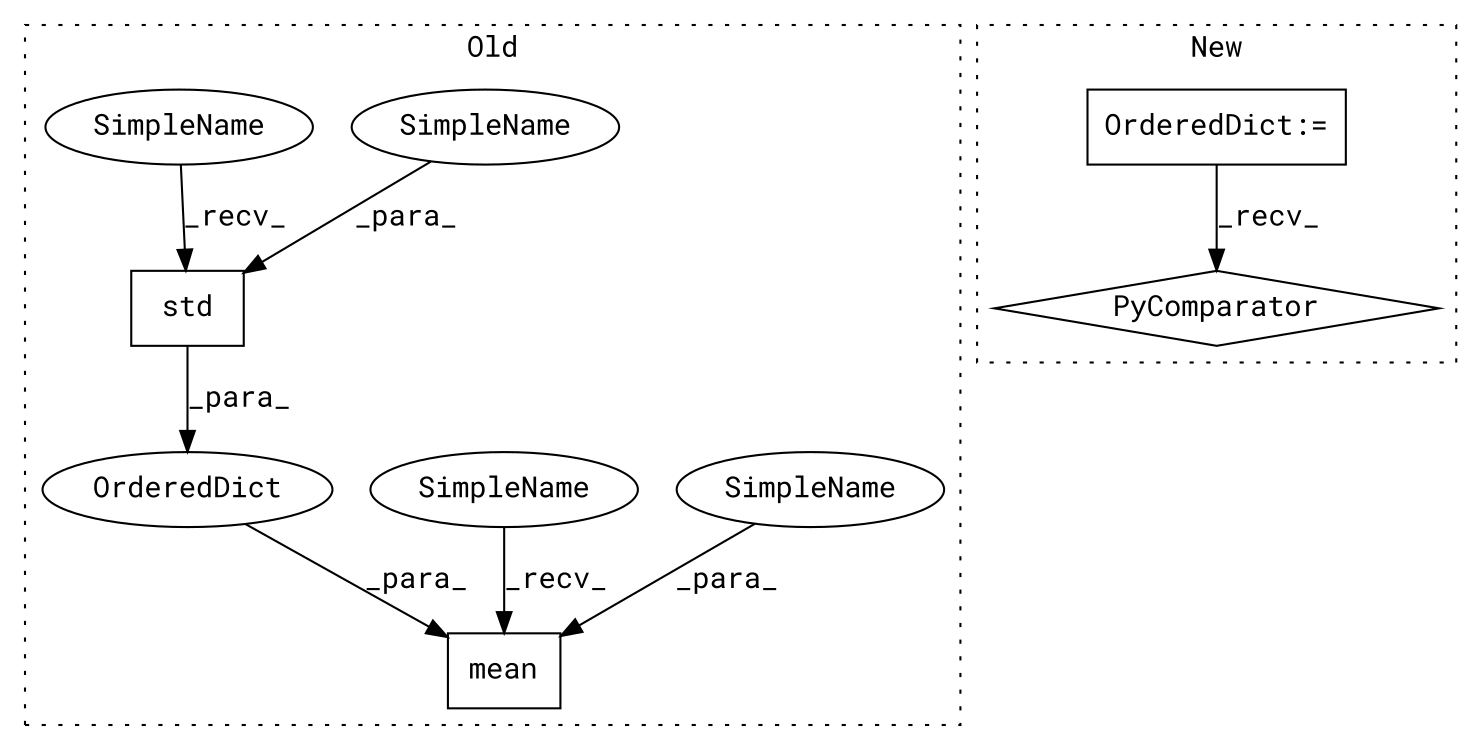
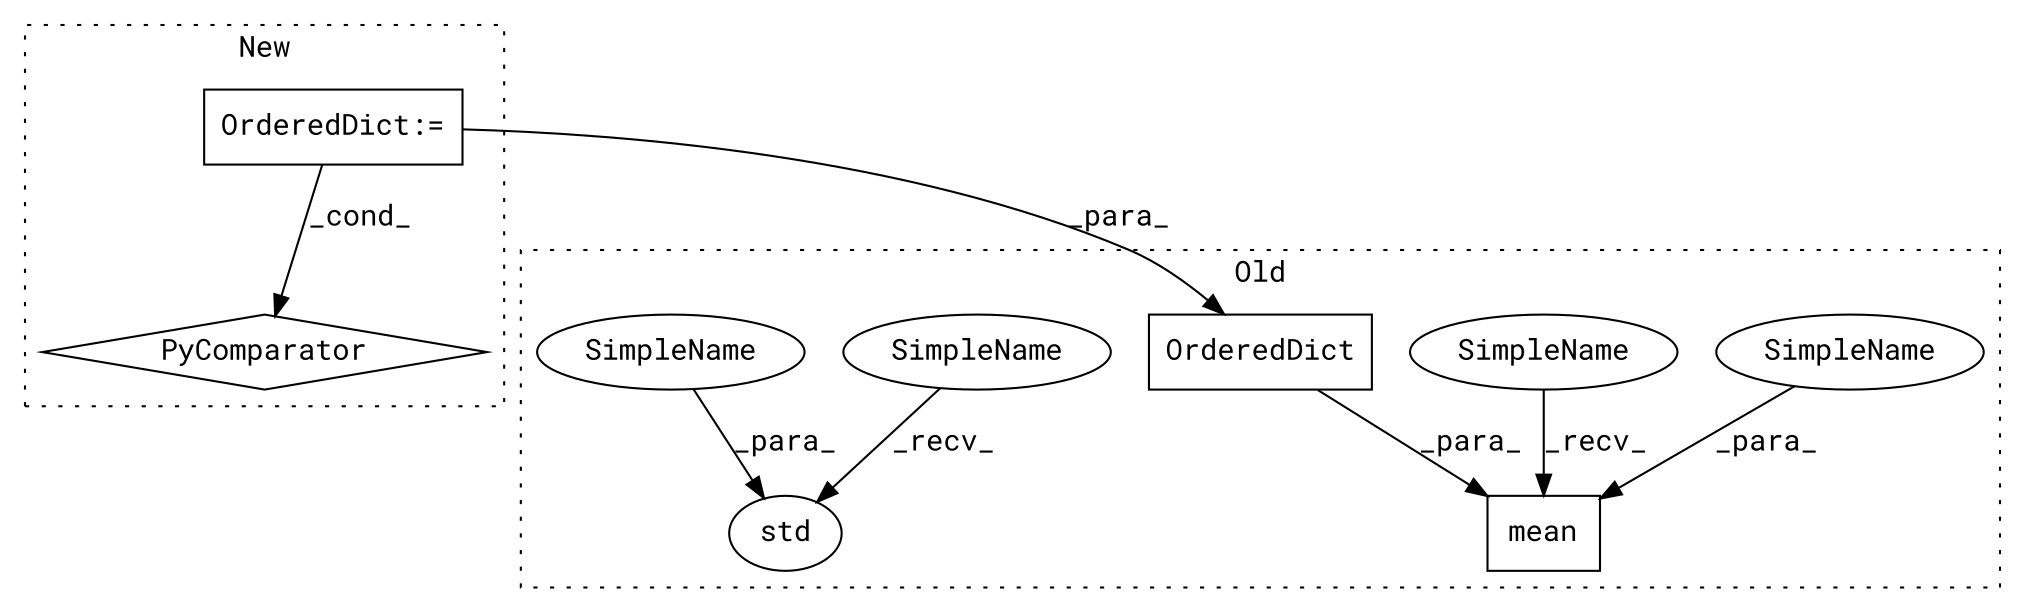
(1269, 218) -> (360, 218)
(188, 308) -> (785, 533)
(188, 388) -> (848, 169)
(188, 490) -> (1260, 352)
